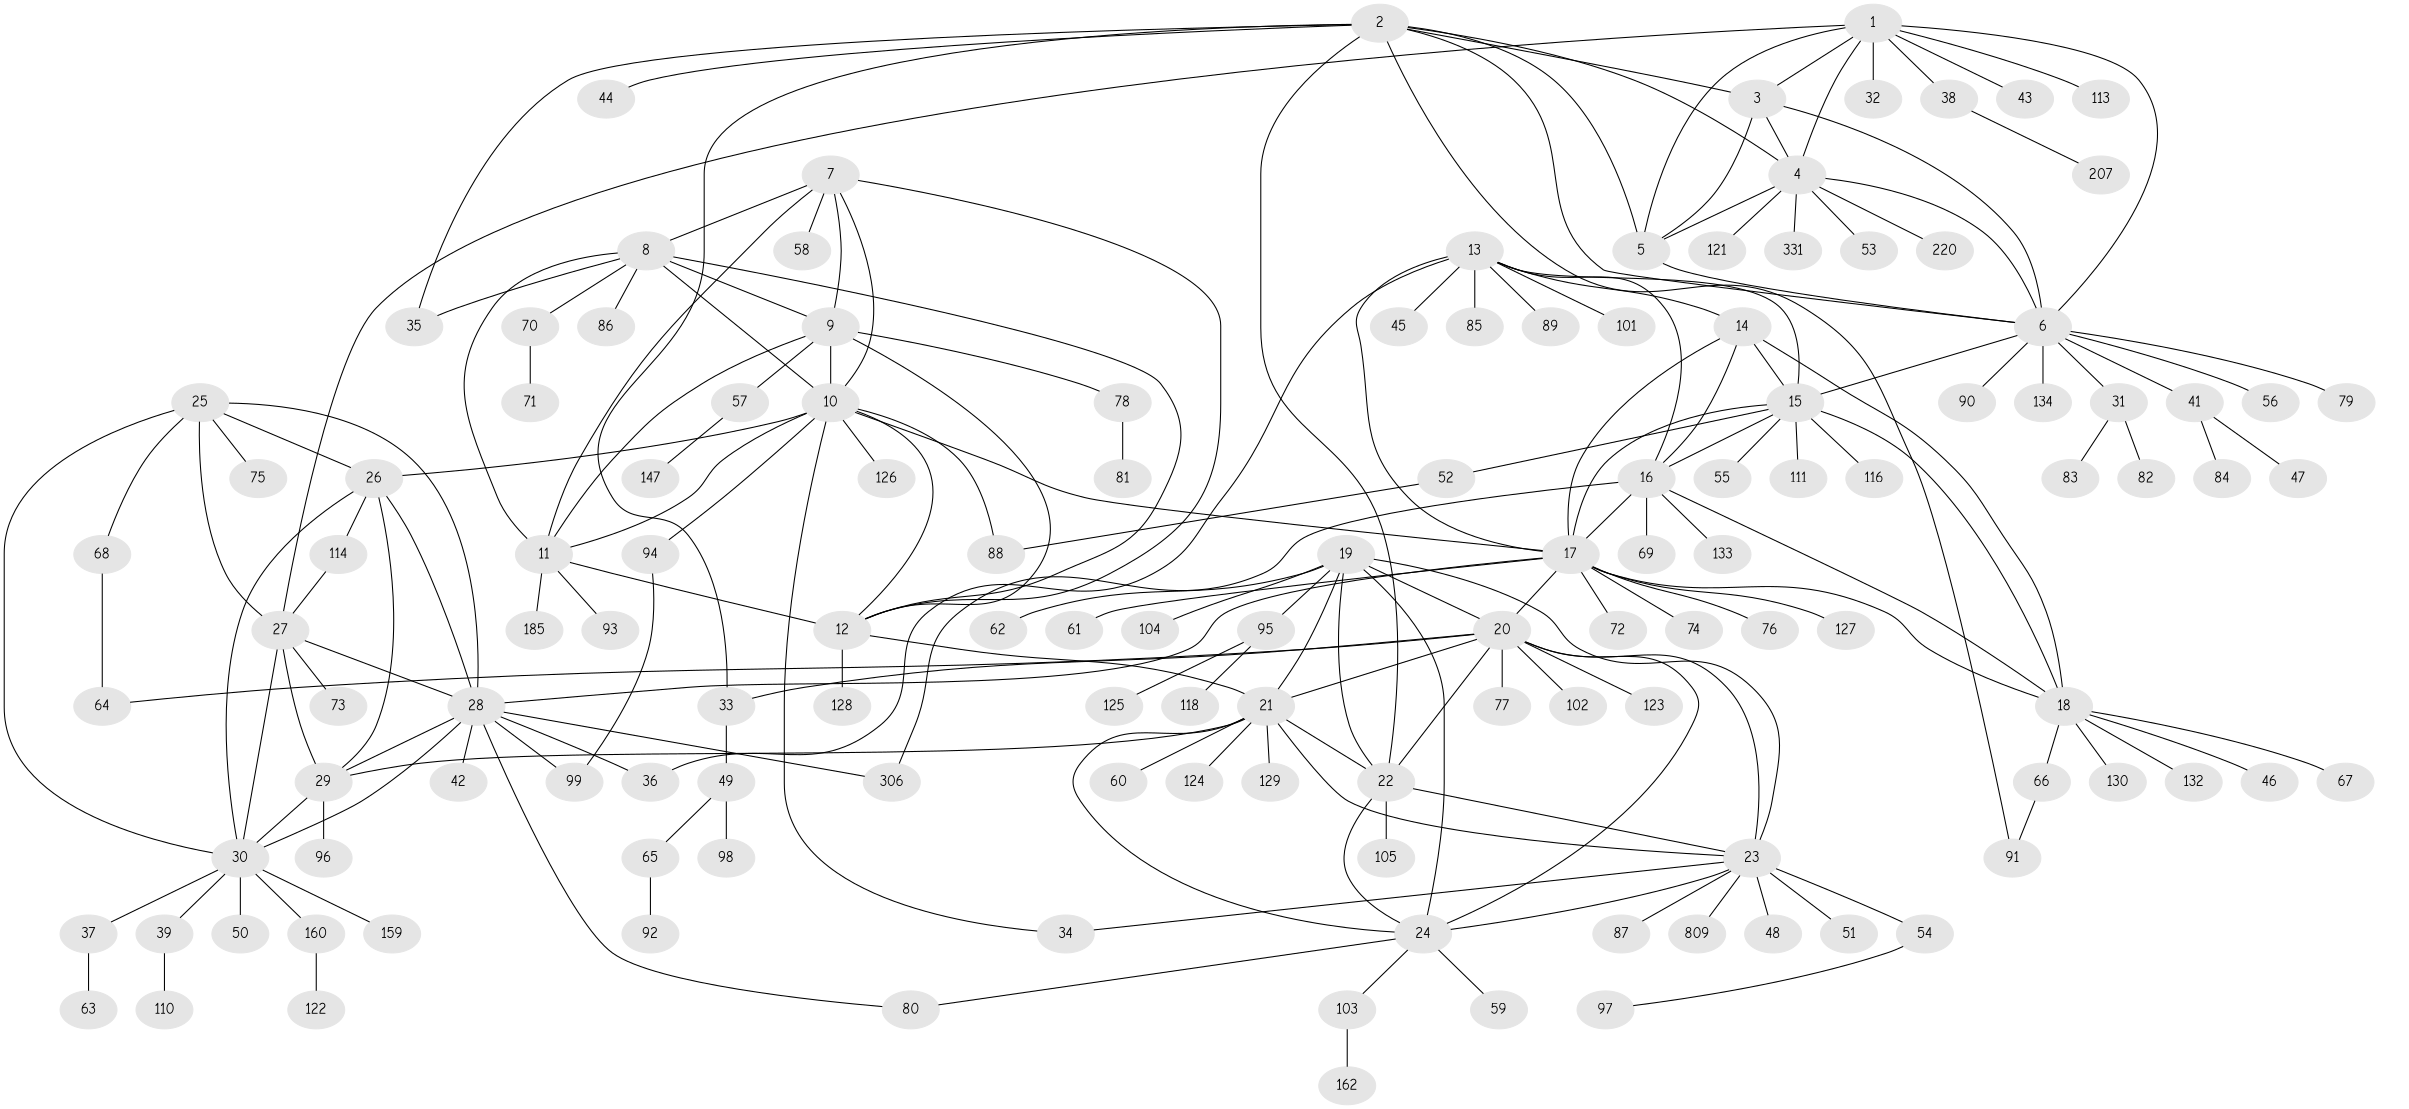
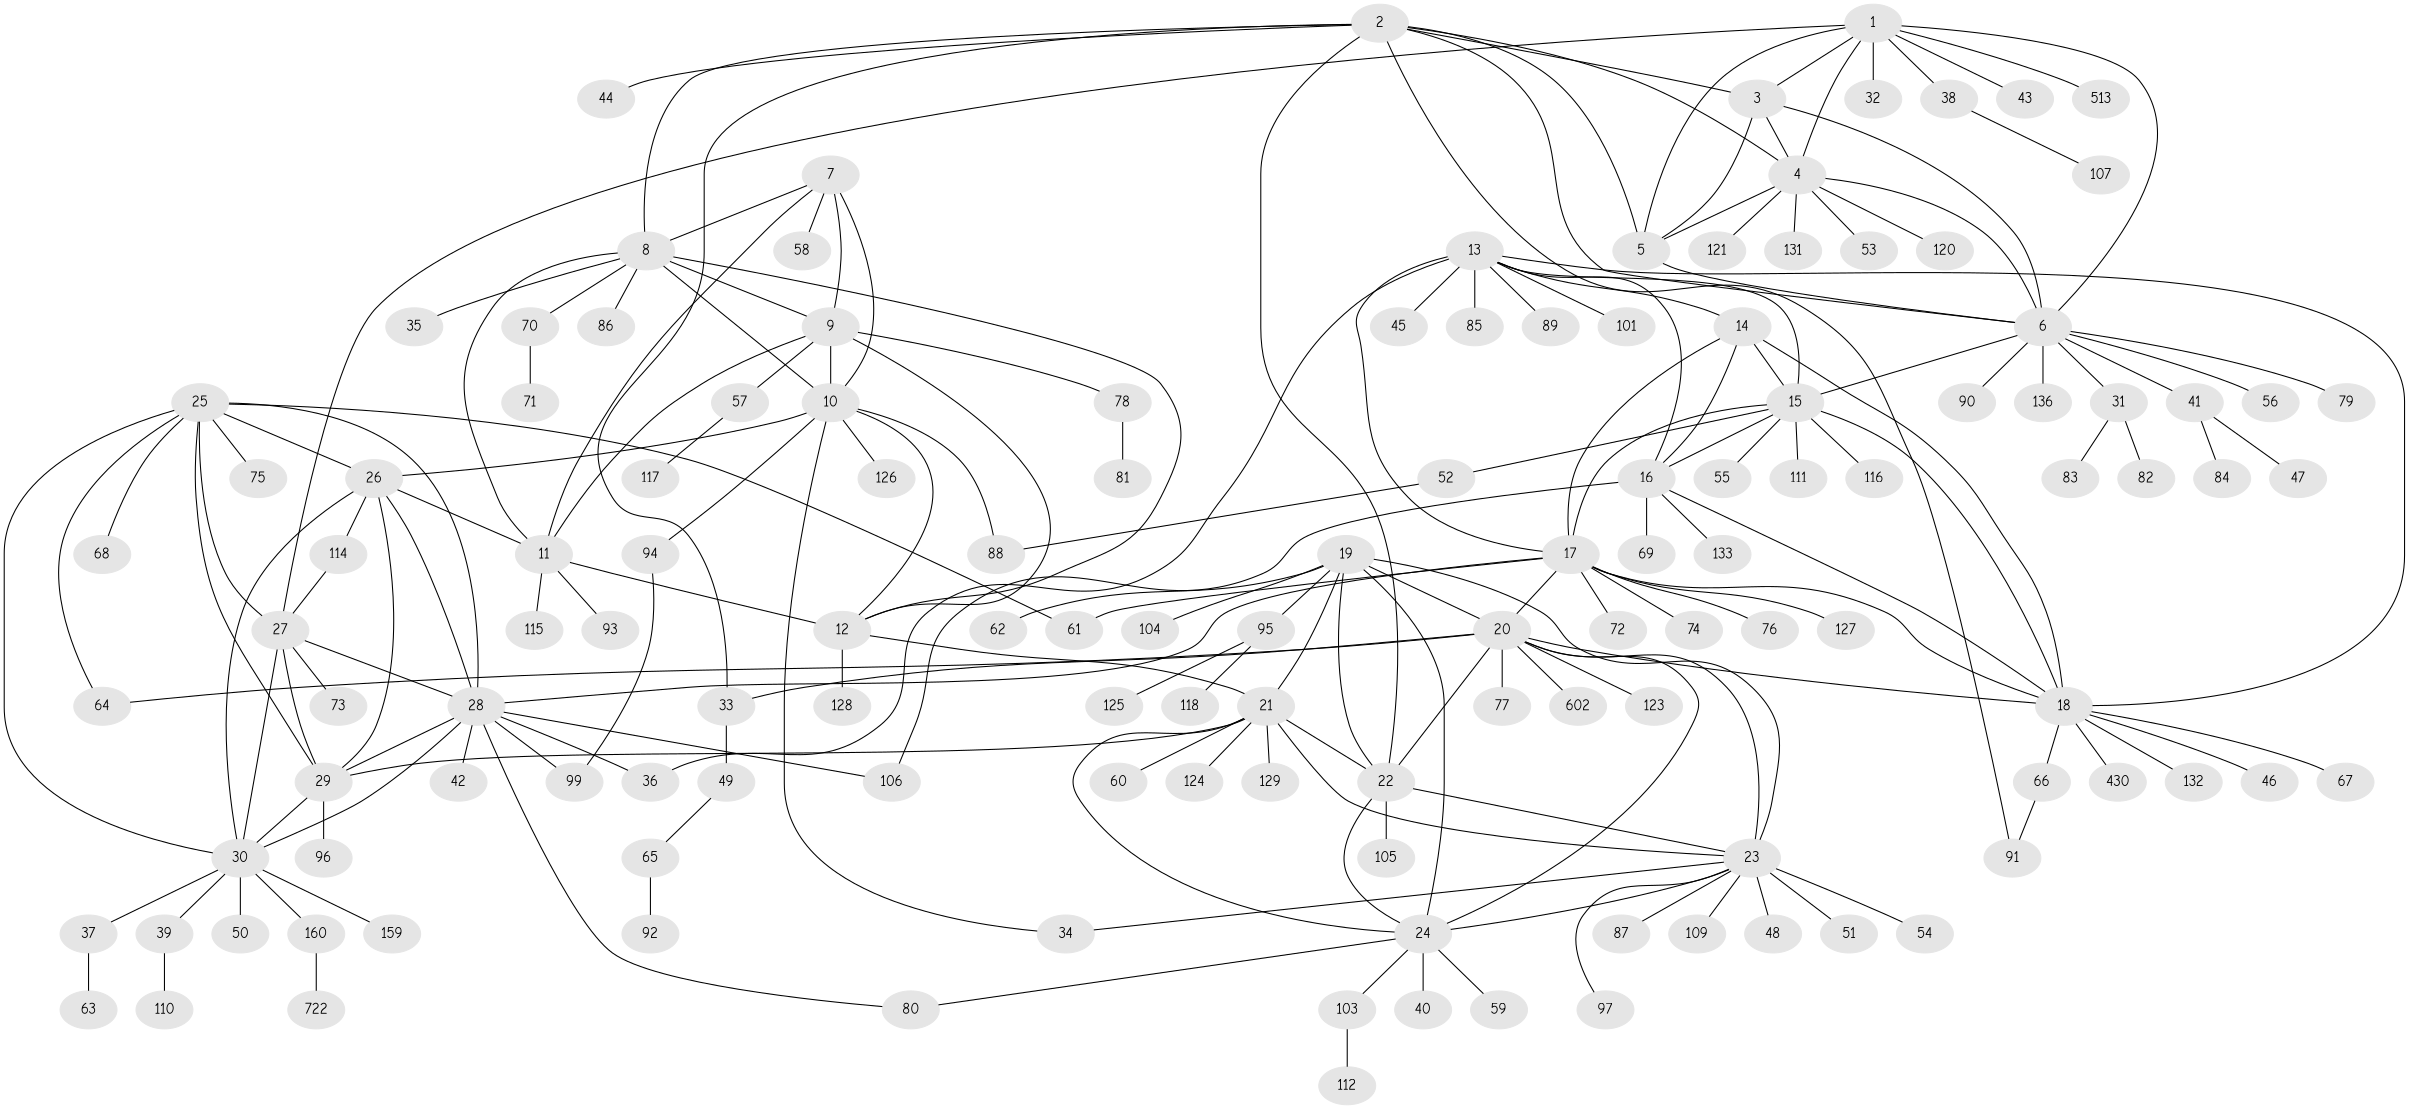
(819, 45) -> (937, 41)
(2101, 99) -> (2101, 99)
(2101, 175) -> (2101, 175)
(1793, 251) -> (1793, 251)
(1945, 251) -> (1945, 251)
none -> (2242, 295)
(1221, 397) -> none
(2043, 403) -> (2043, 403)
none -> (656, 452)
(650, 479) -> (650, 479)
(696, 492) -> (459, 517)
(1174, 511) -> none
(1609, 516) -> none
none -> (218, 605)
(102, 630) -> (66, 531)
(534, 630) -> (534, 630)
(1384, 668) -> (1781, 678)
(1578, 706) -> (1578, 706)
(892, 782) -> (892, 782)
(2118, 782) -> (2118, 782)
(726, 858) -> none
(1697, 934) -> (1697, 934)
(1770, 983) -> (1612, 891)
(316, 1010) -> (316, 1010)
none -> (1423, 1010)
(1347, 1086) -> (1347, 1086)
